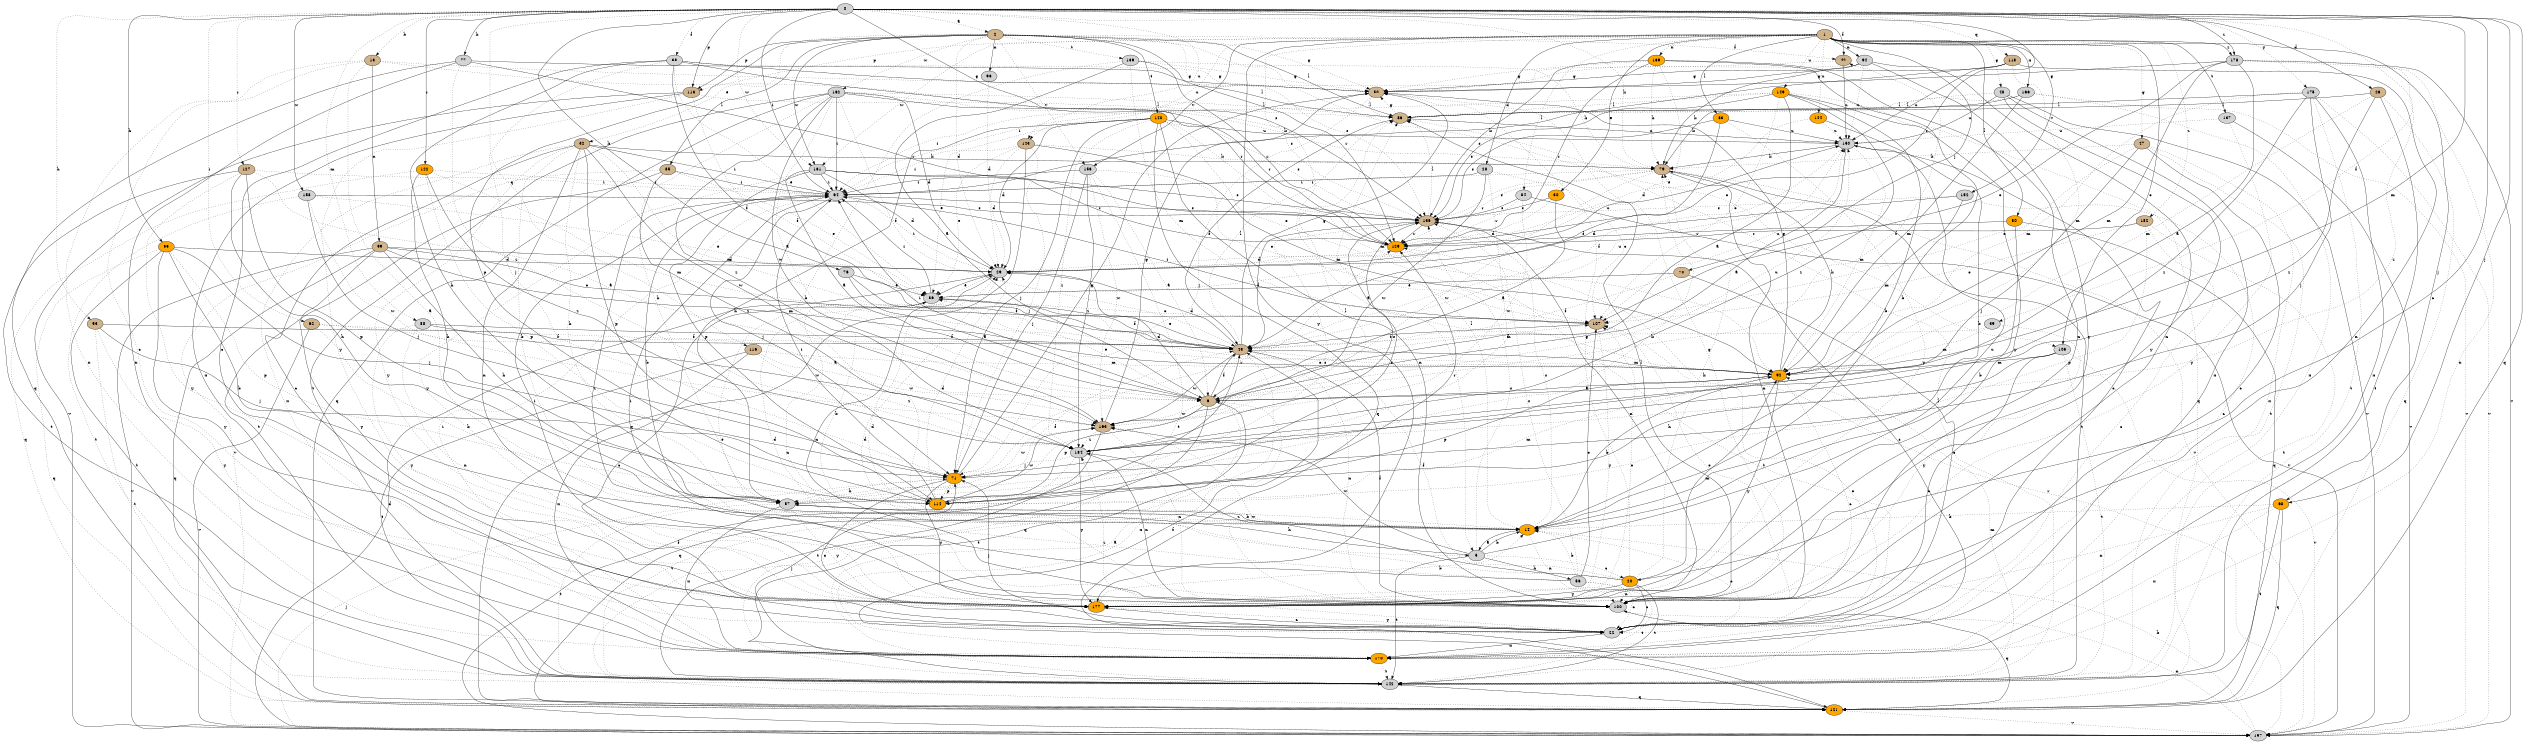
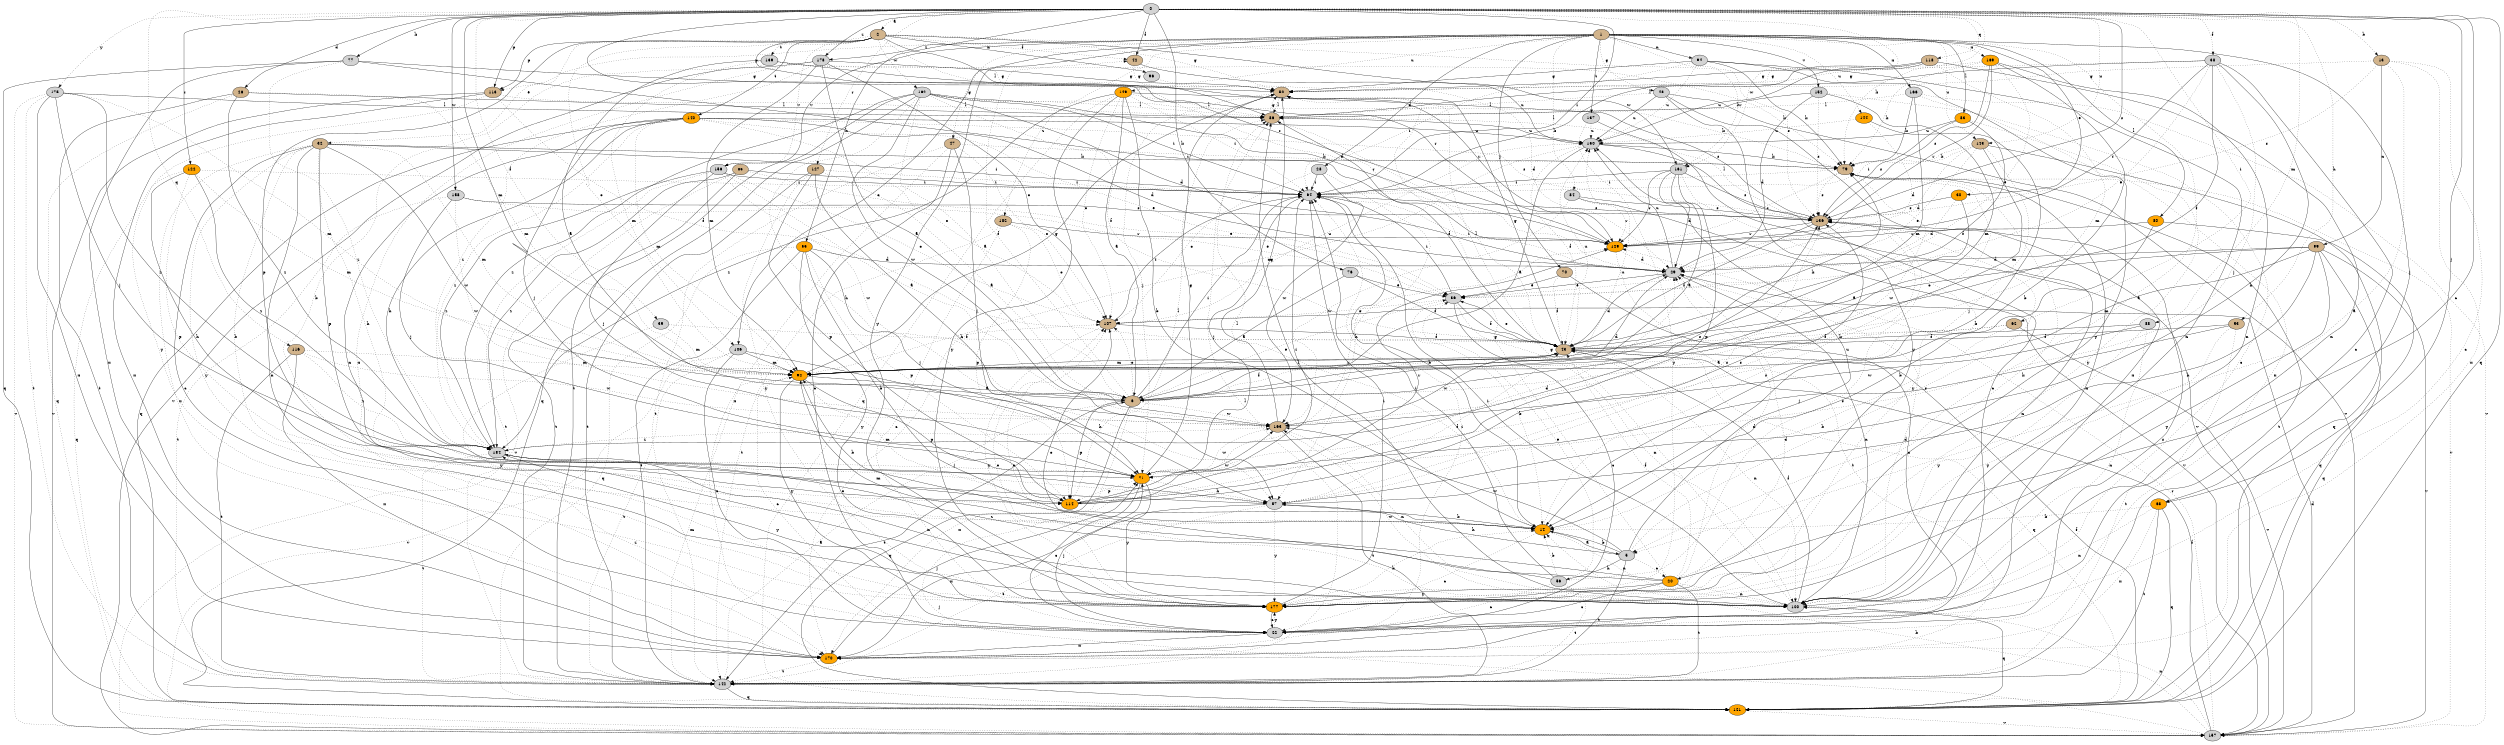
(808, 52) -> none
none -> (1547, 112)
